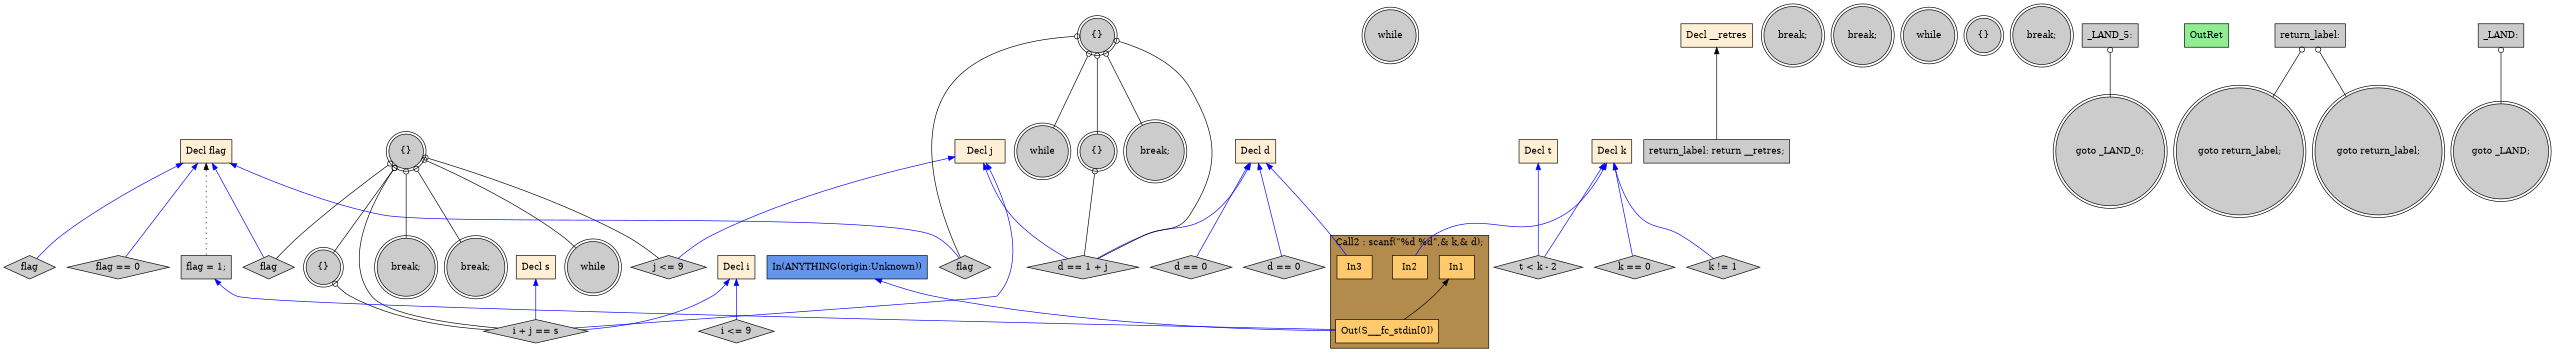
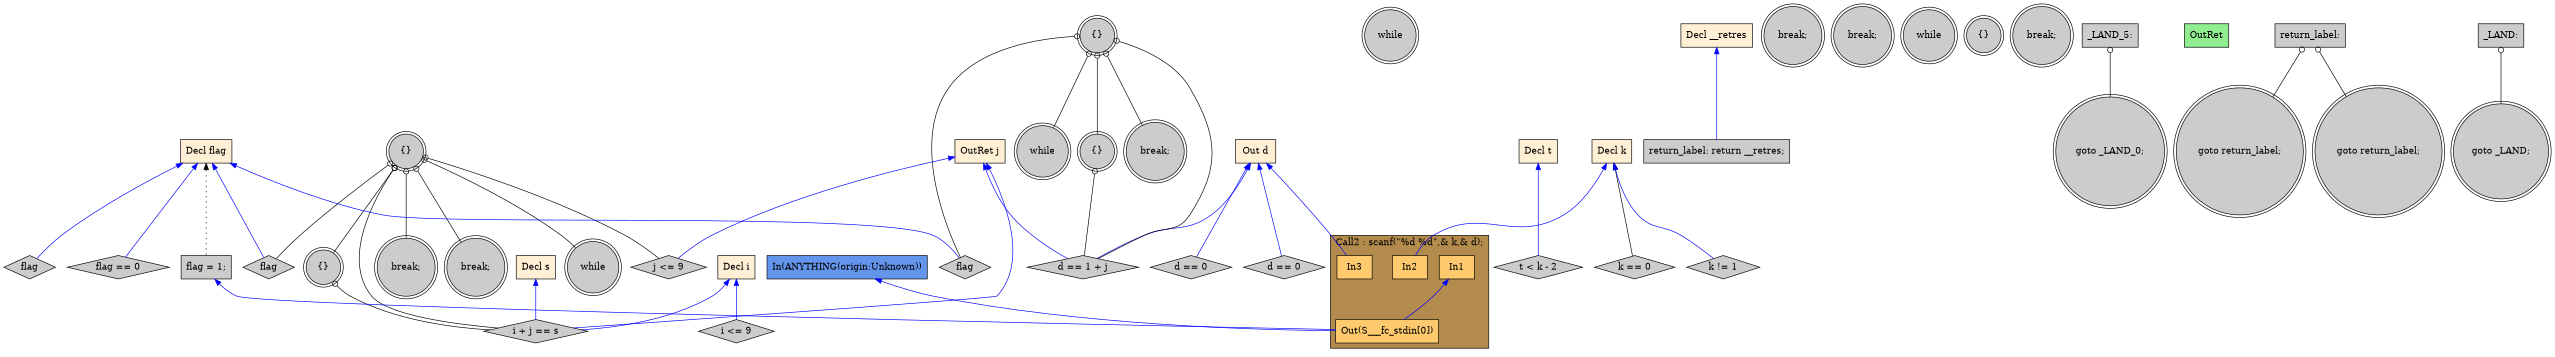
(1717, 97) -> (1717, 97)
(980, 151) -> (980, 151)
(1256, 151) -> (1256, 151)
(1624, 213) -> (1624, 213)
(1571, 215) -> none
(1425, 303) -> (1425, 303)
